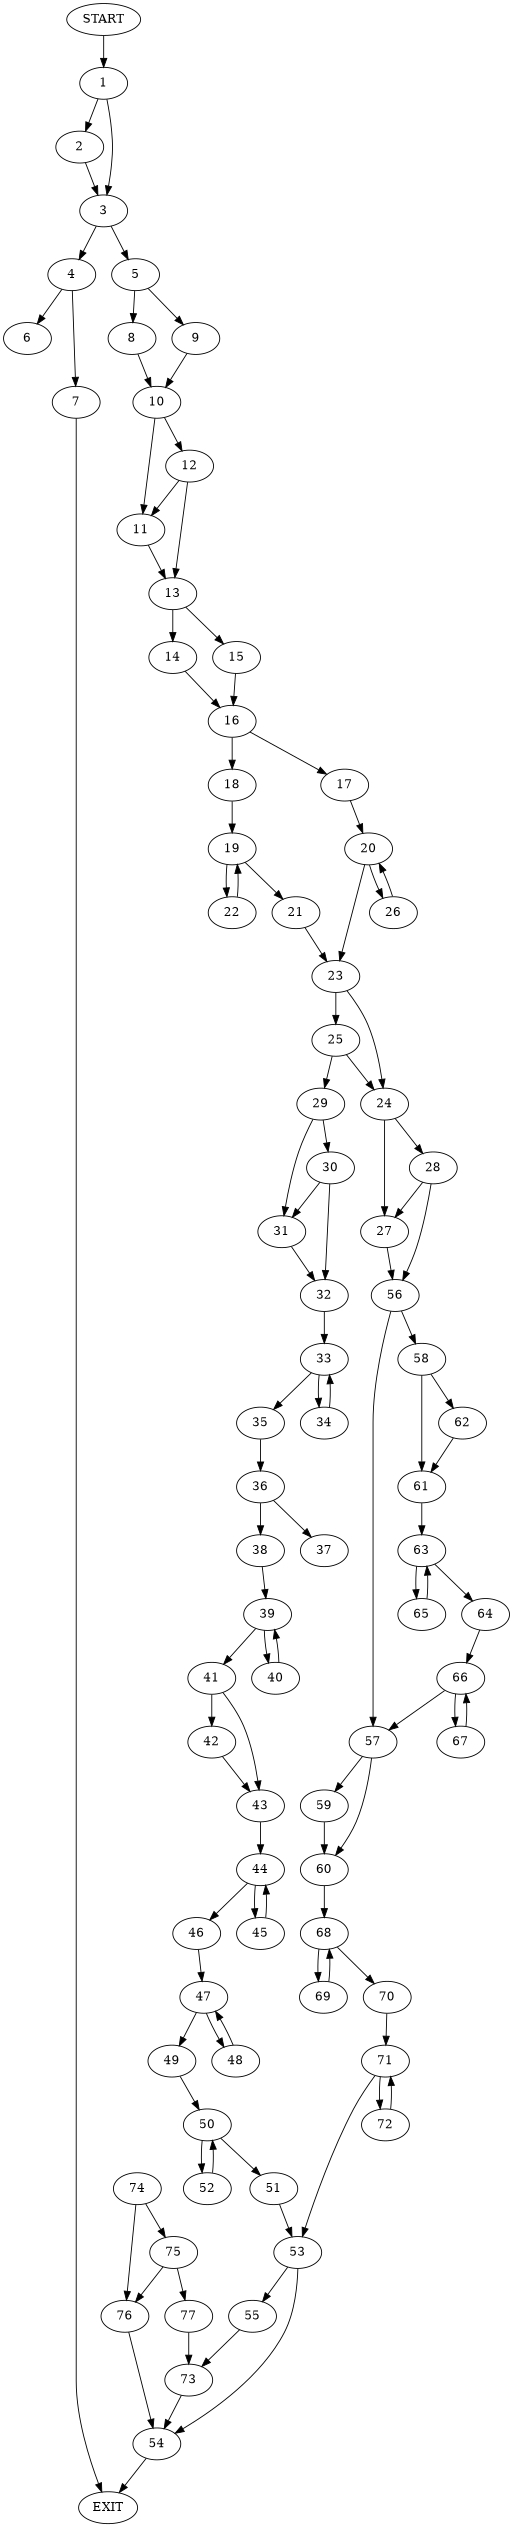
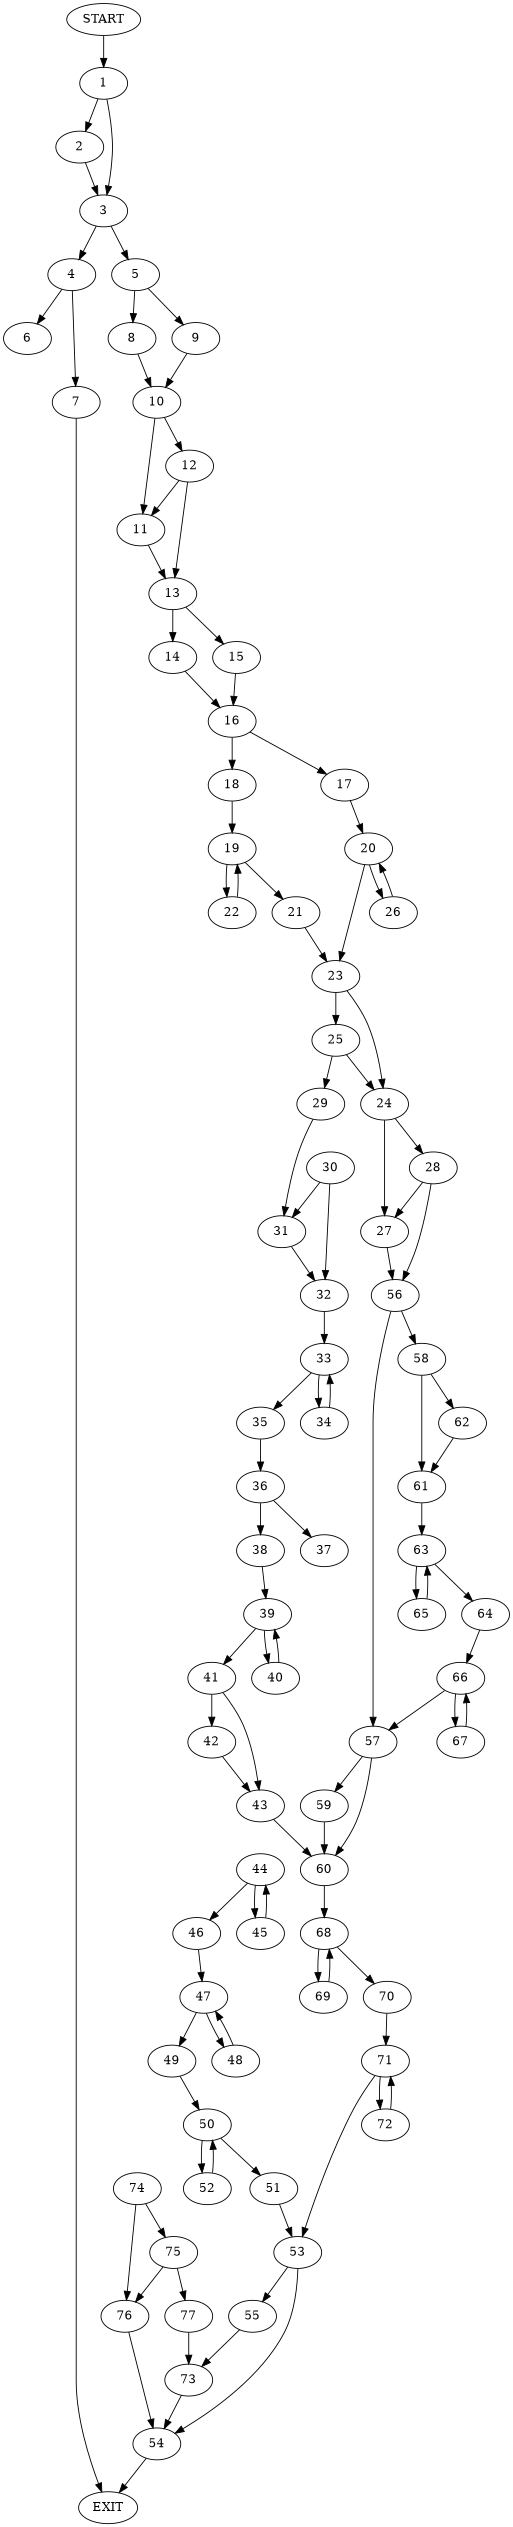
(325, 1131) -> none
(261, 1833) -> (289, 1835)
